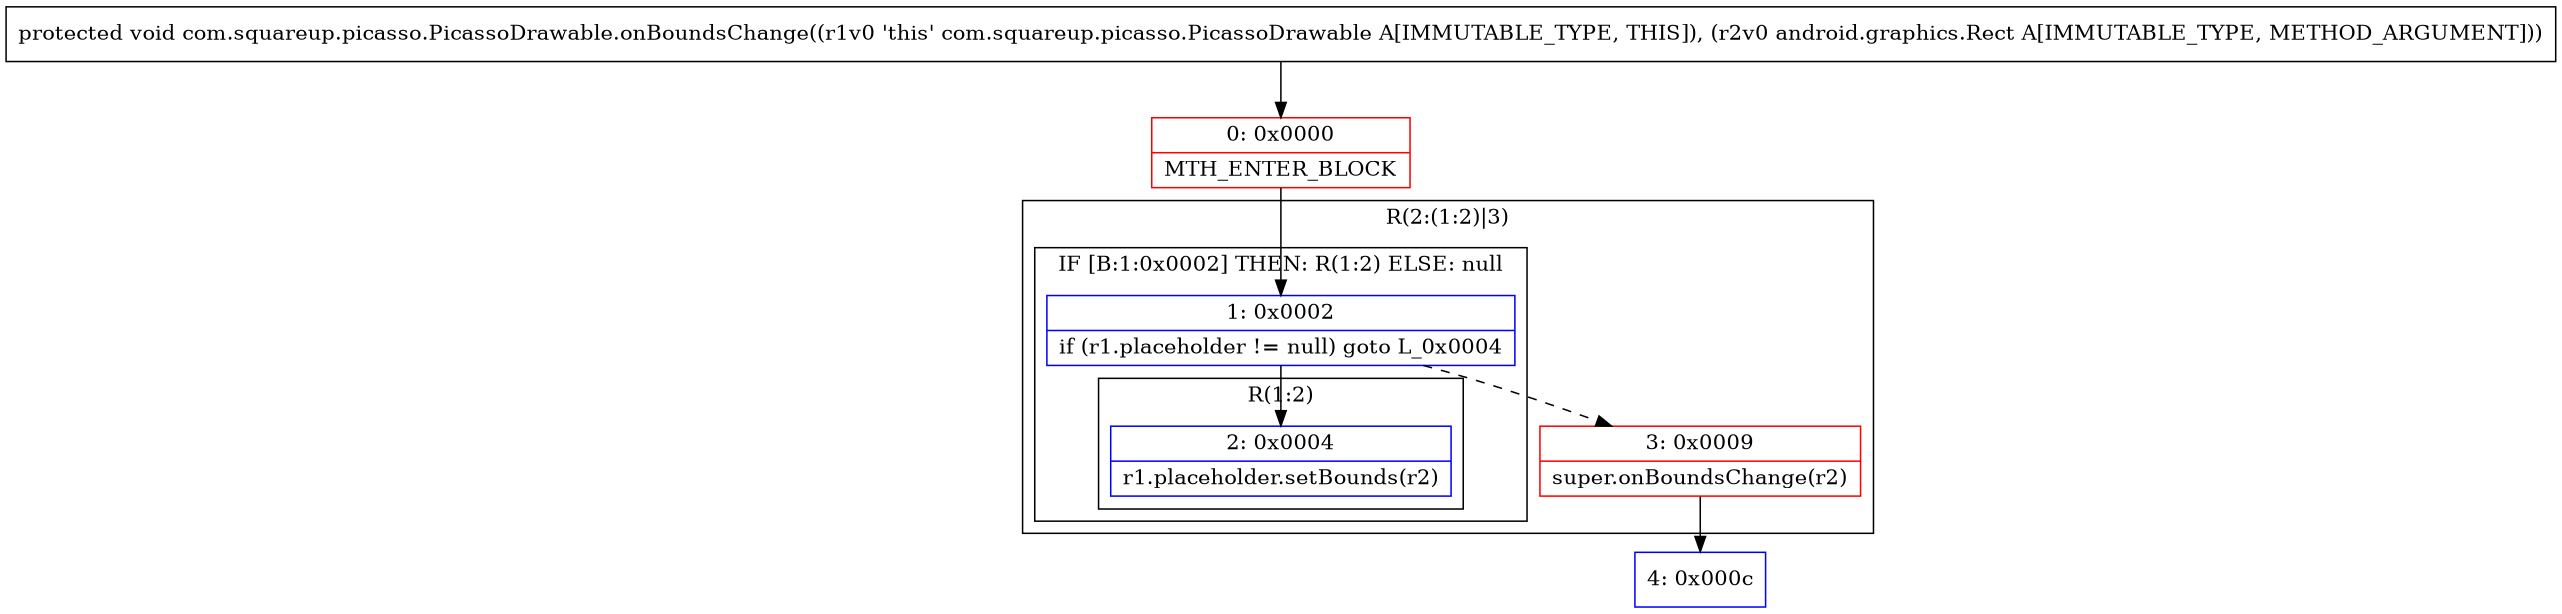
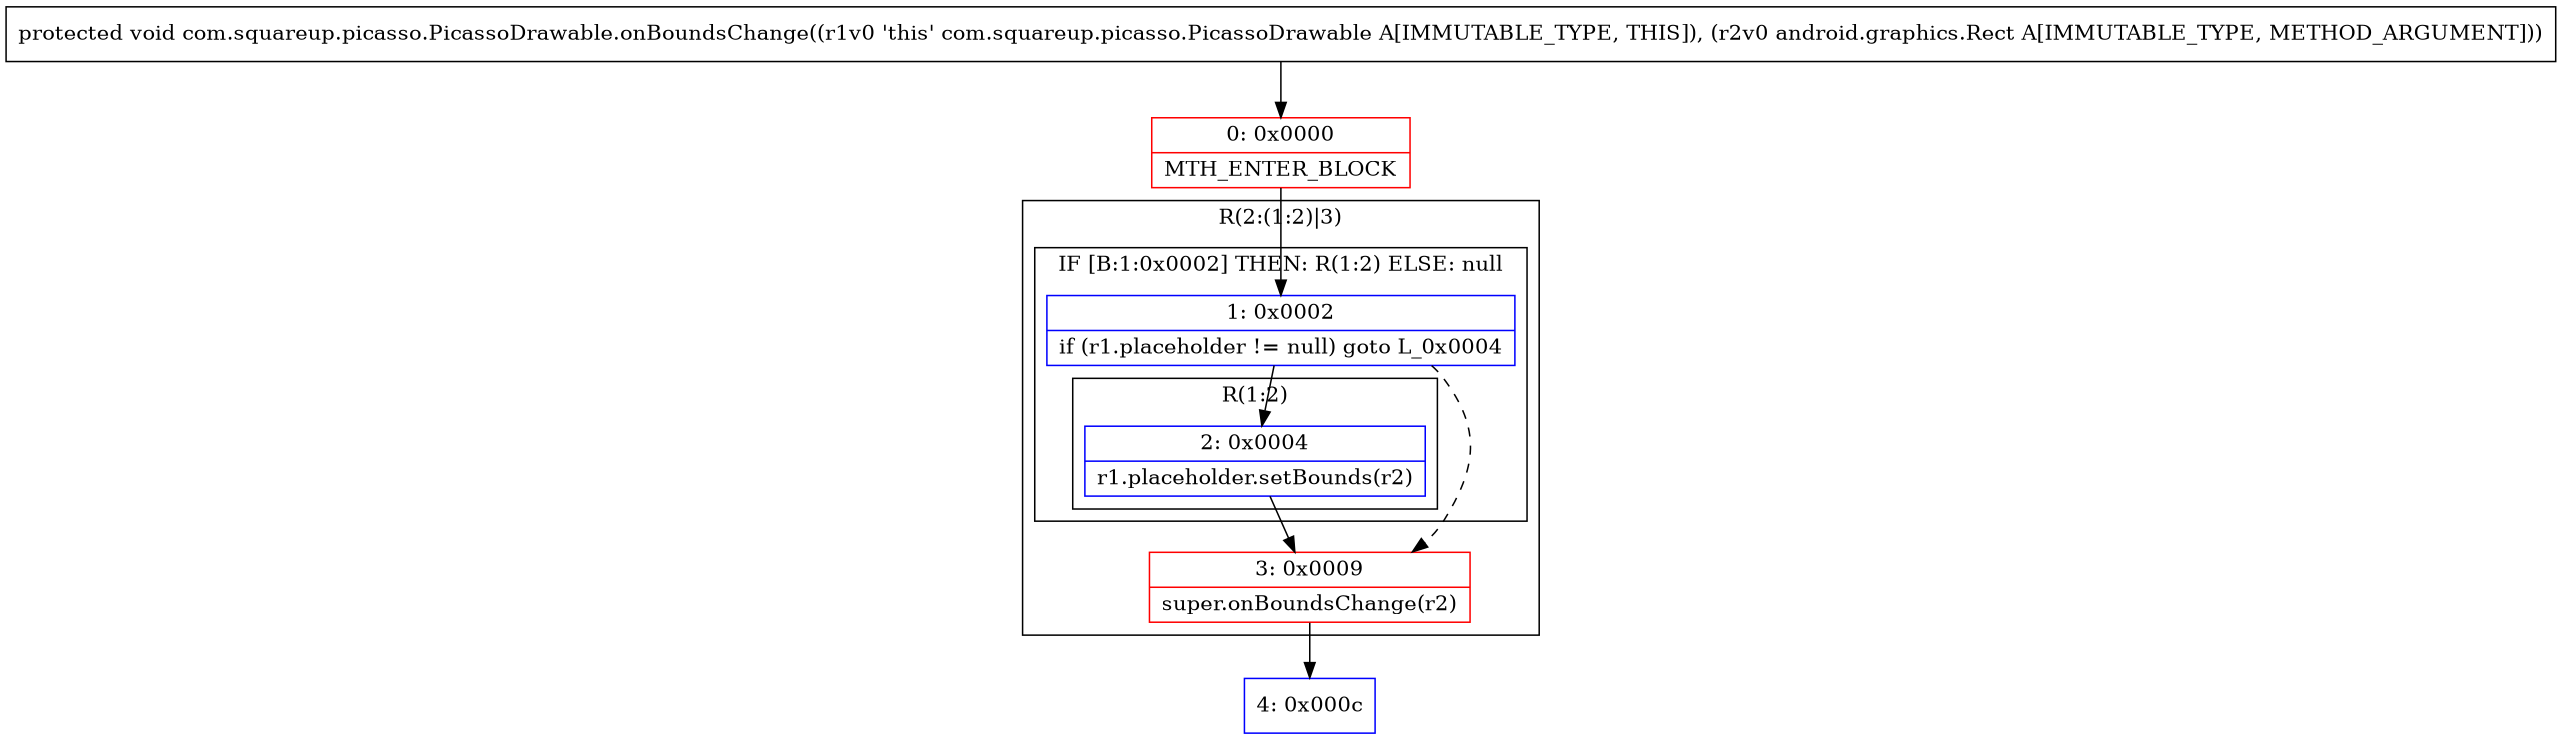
none -> (1279, 517)
